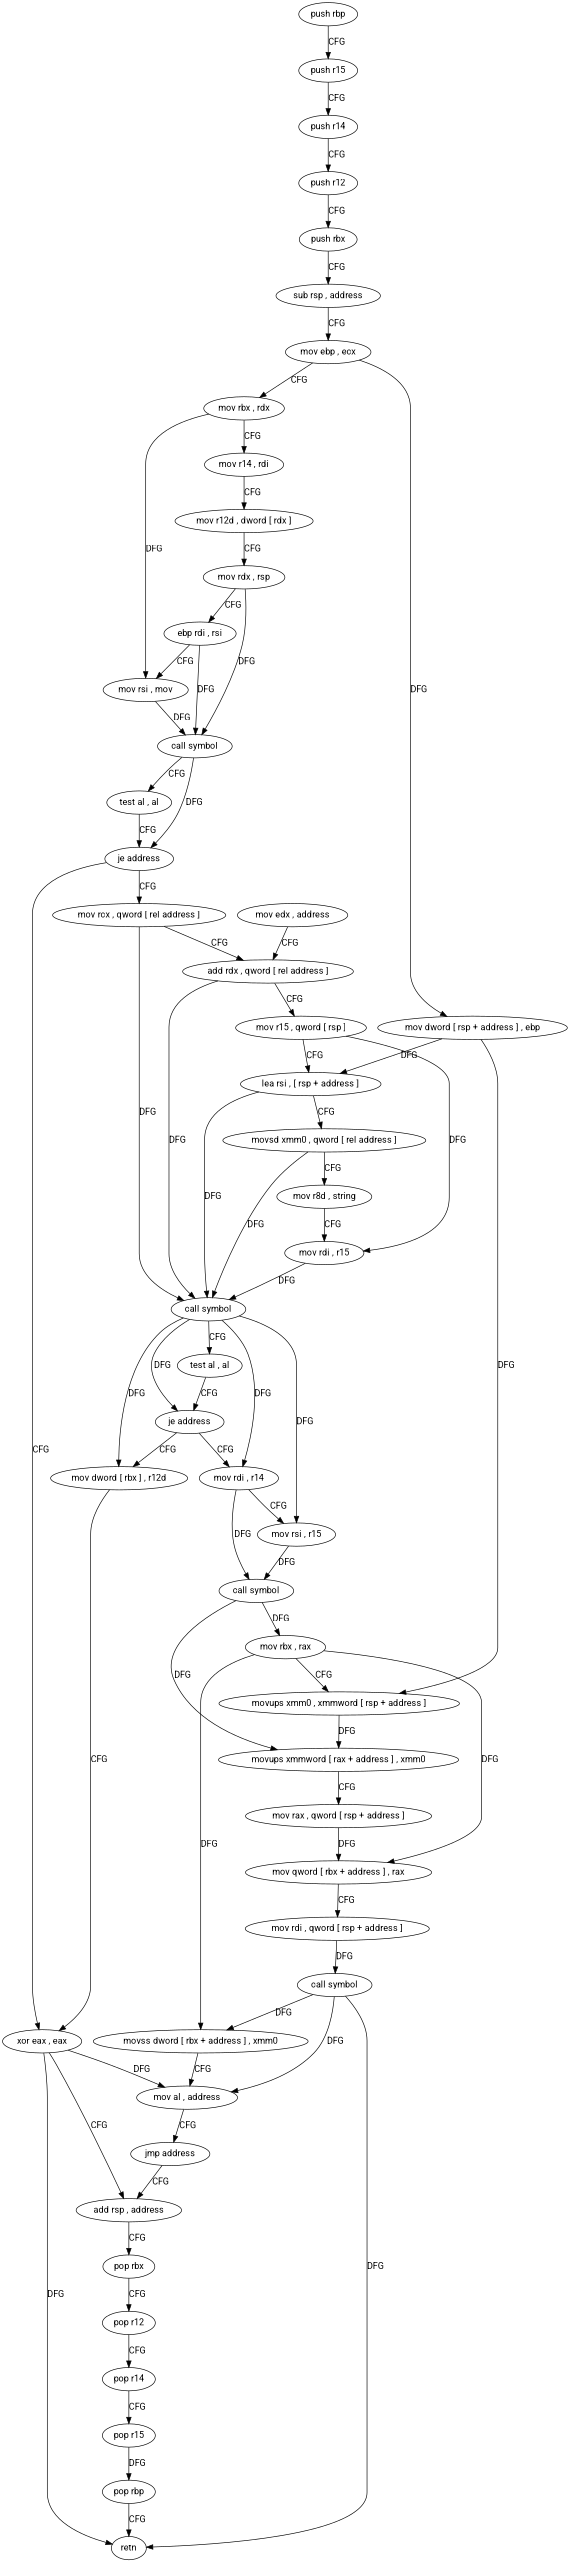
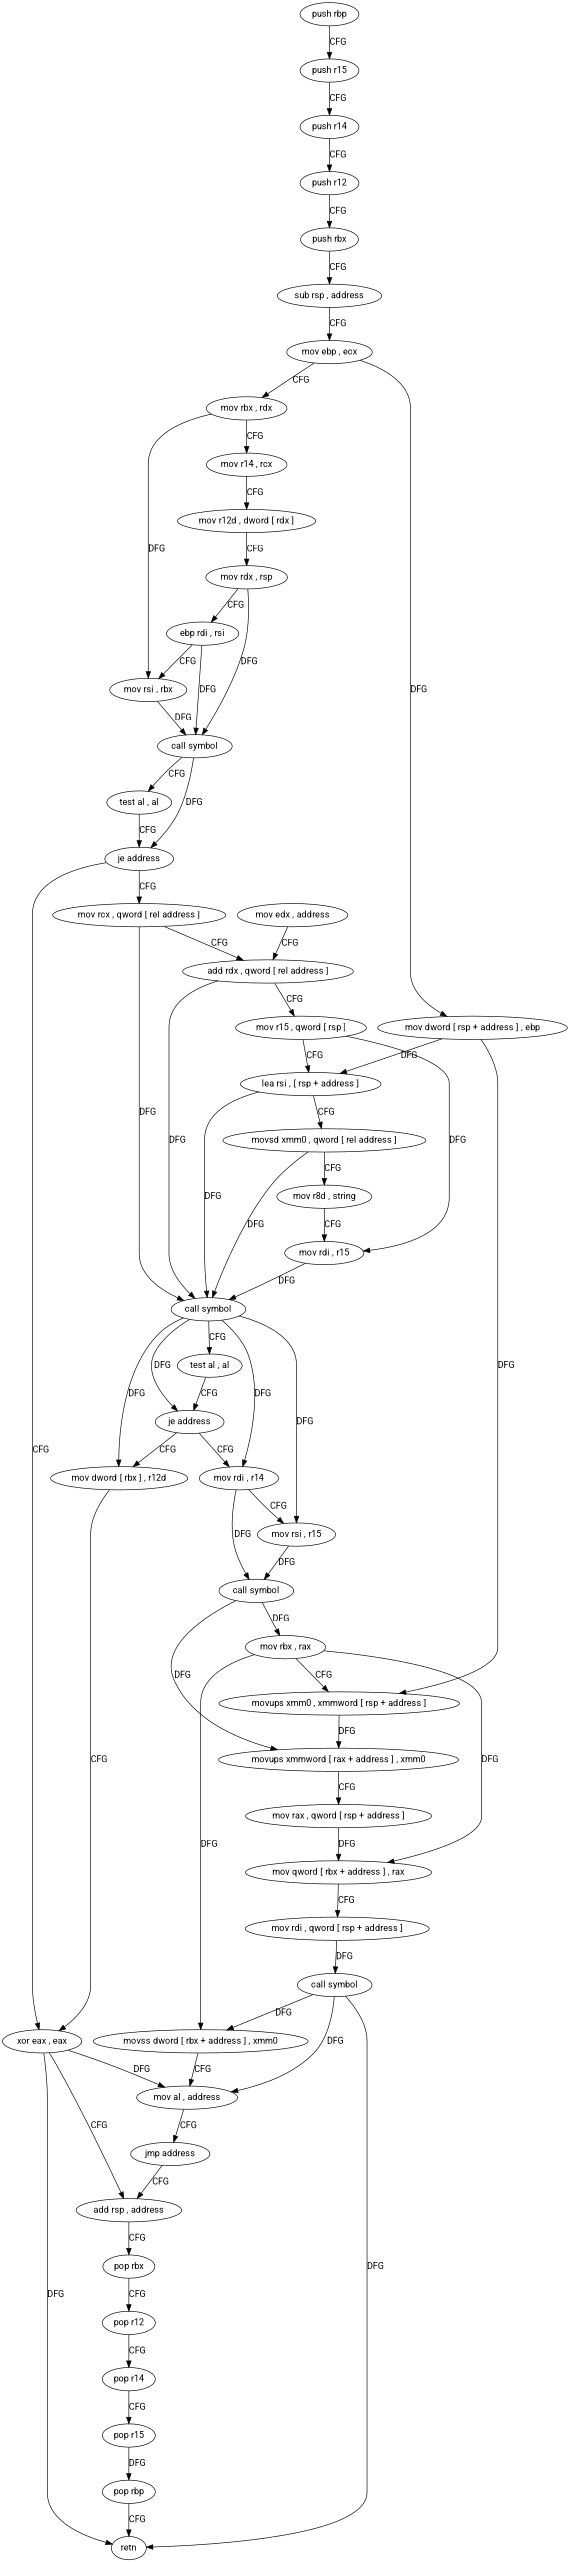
(244, 465) -> (247, 465)
(146, 690) -> (148, 690)
